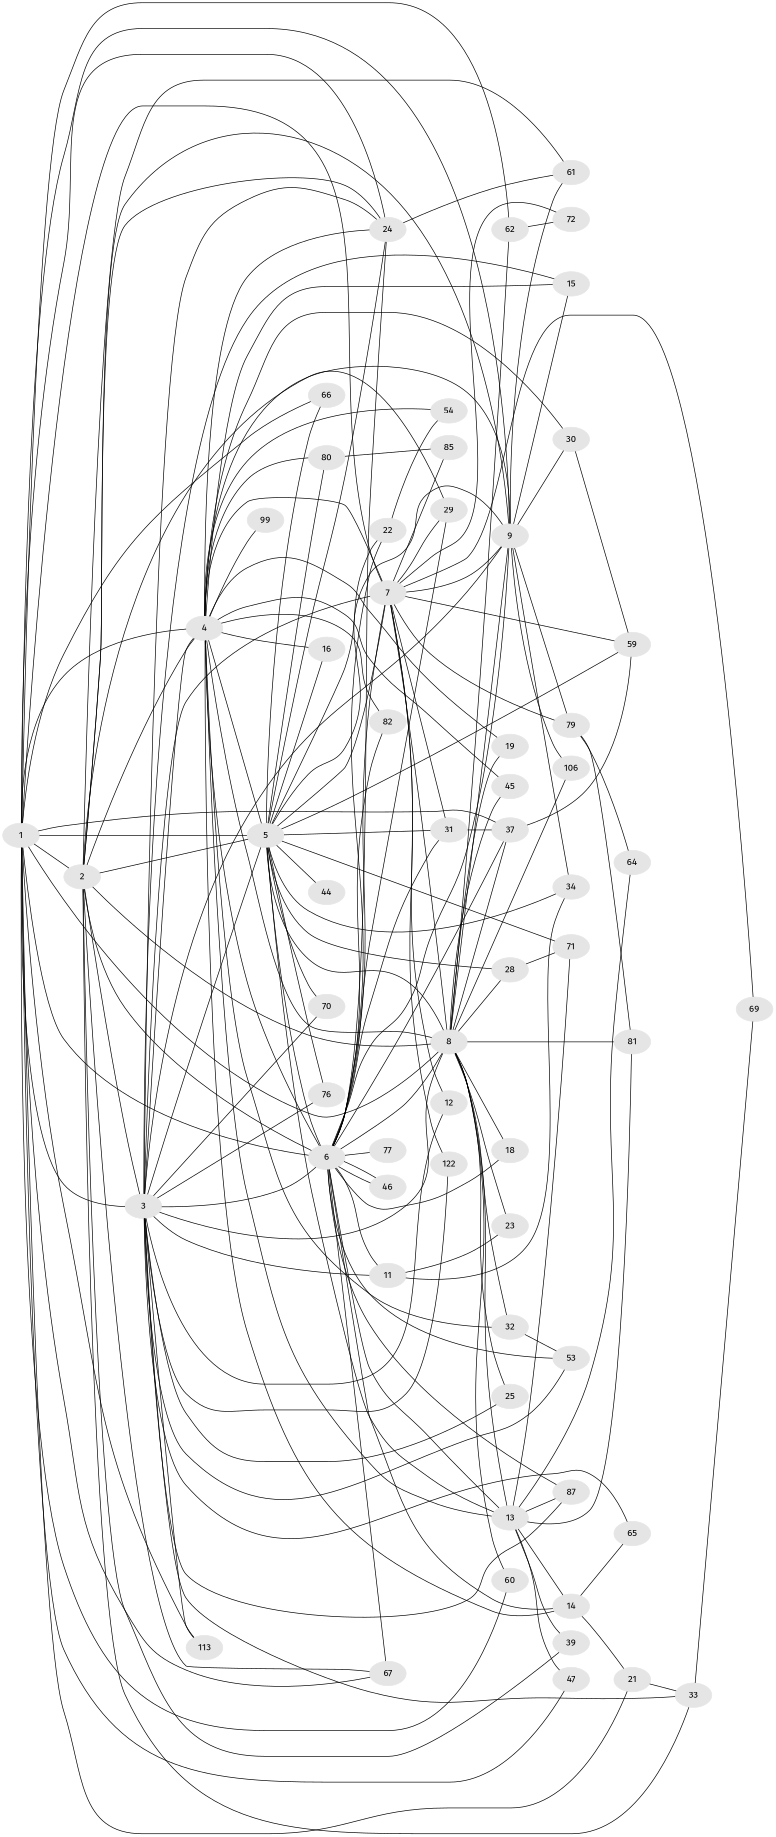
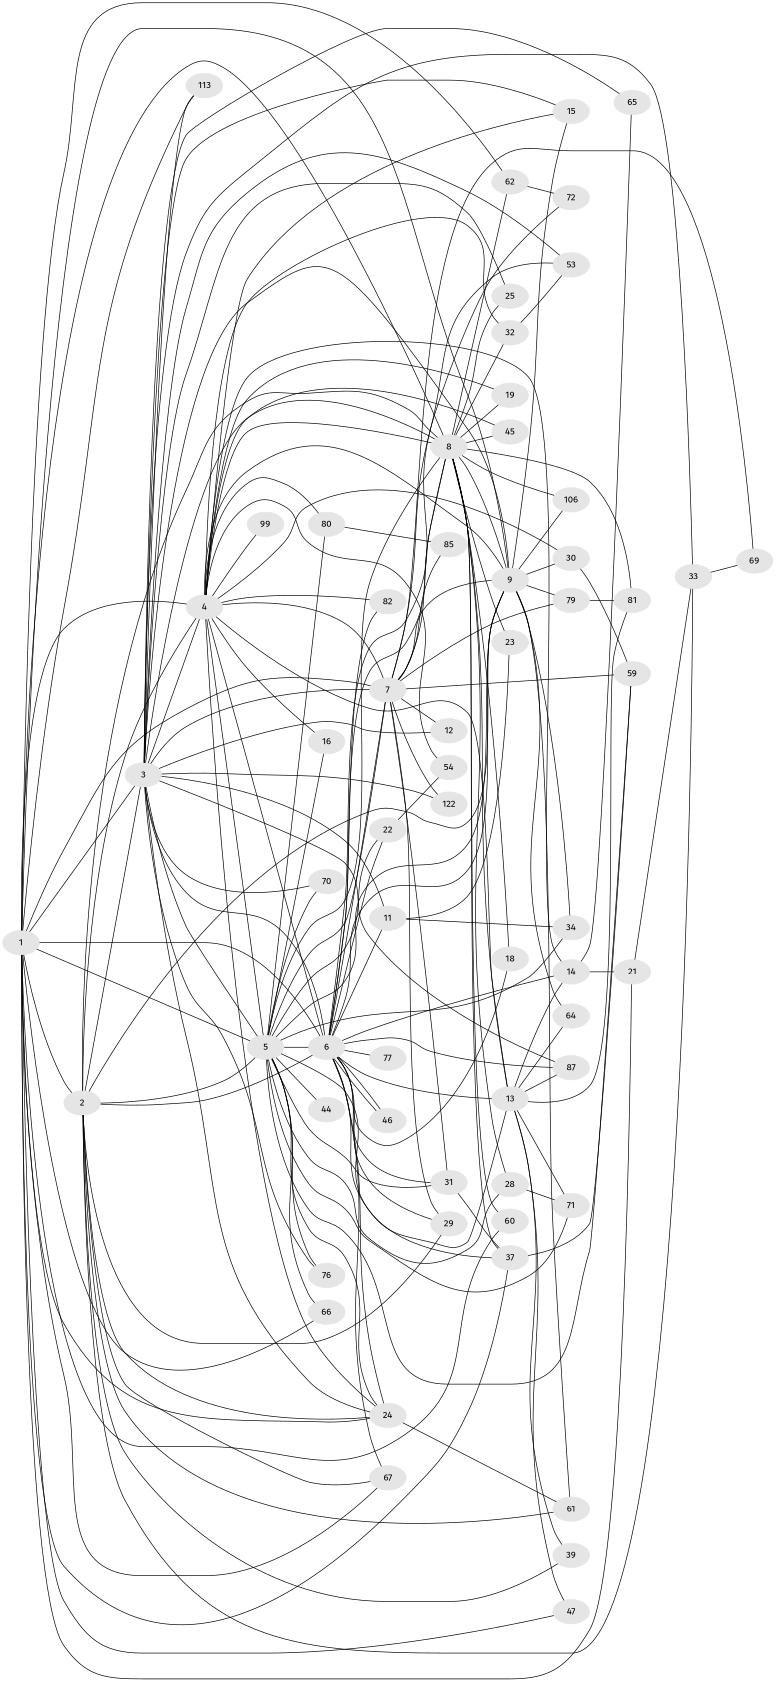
(608, 792) -> (535, 799)
